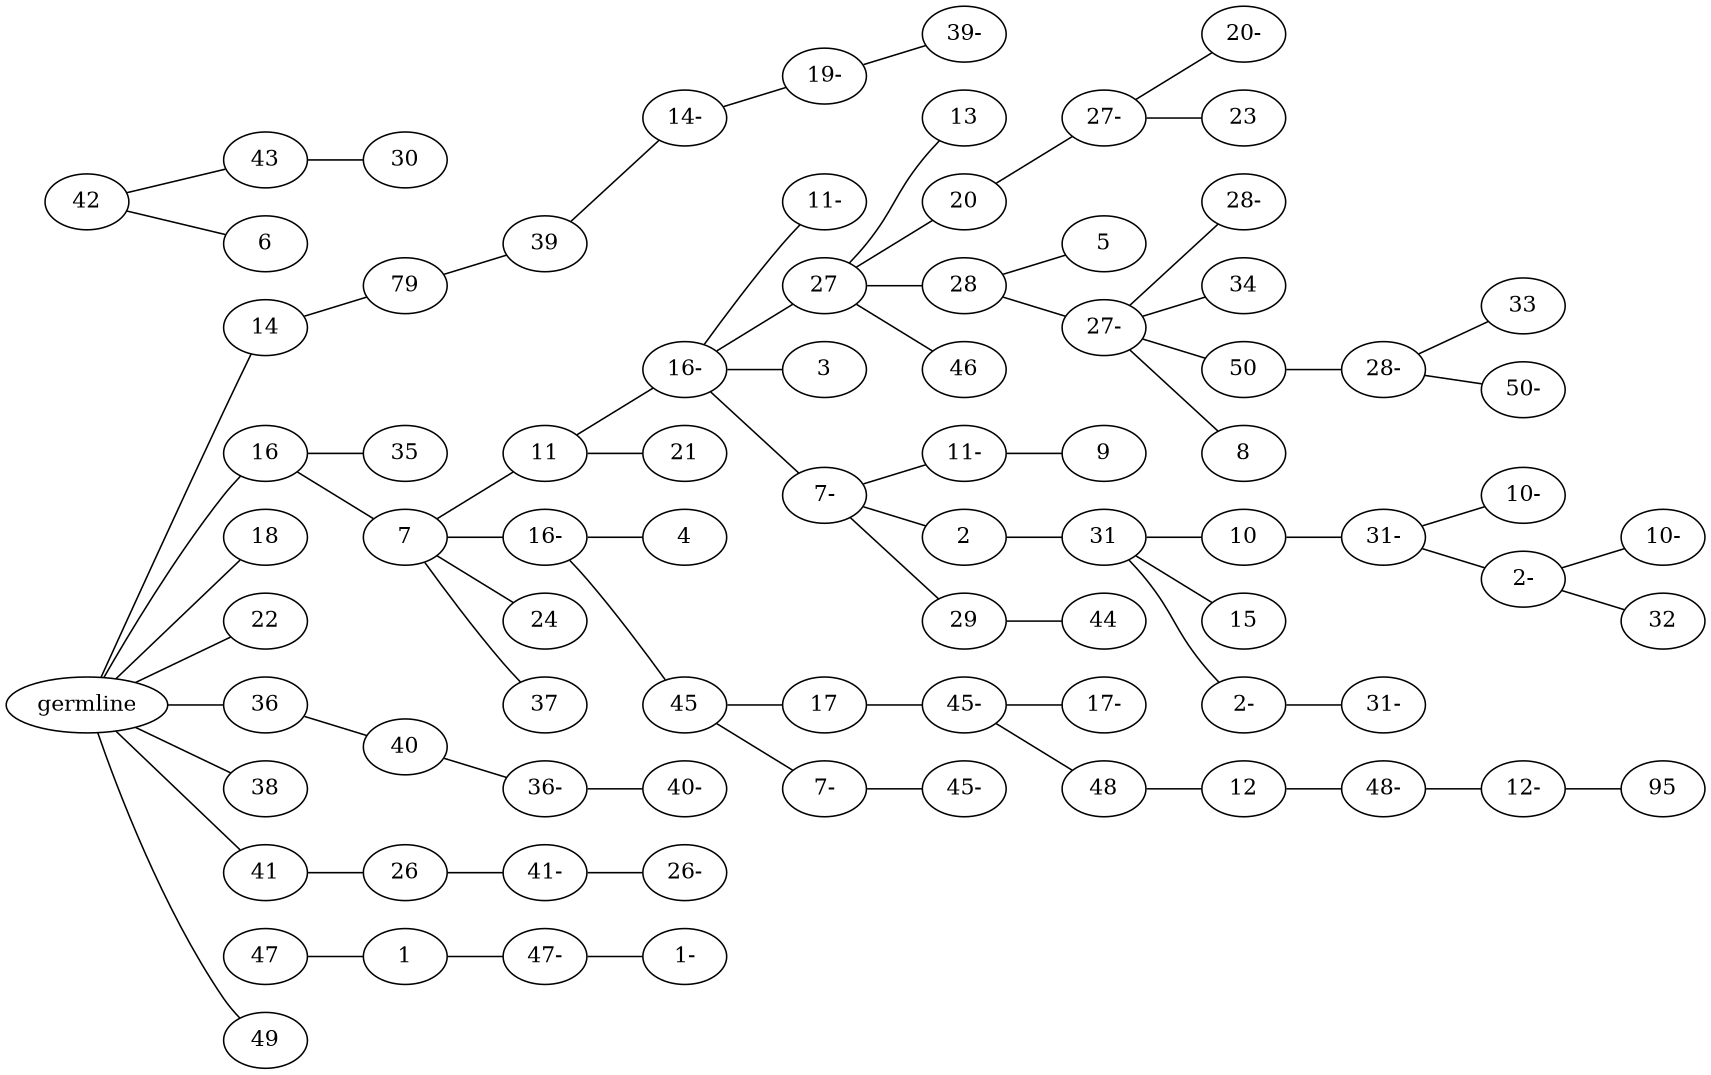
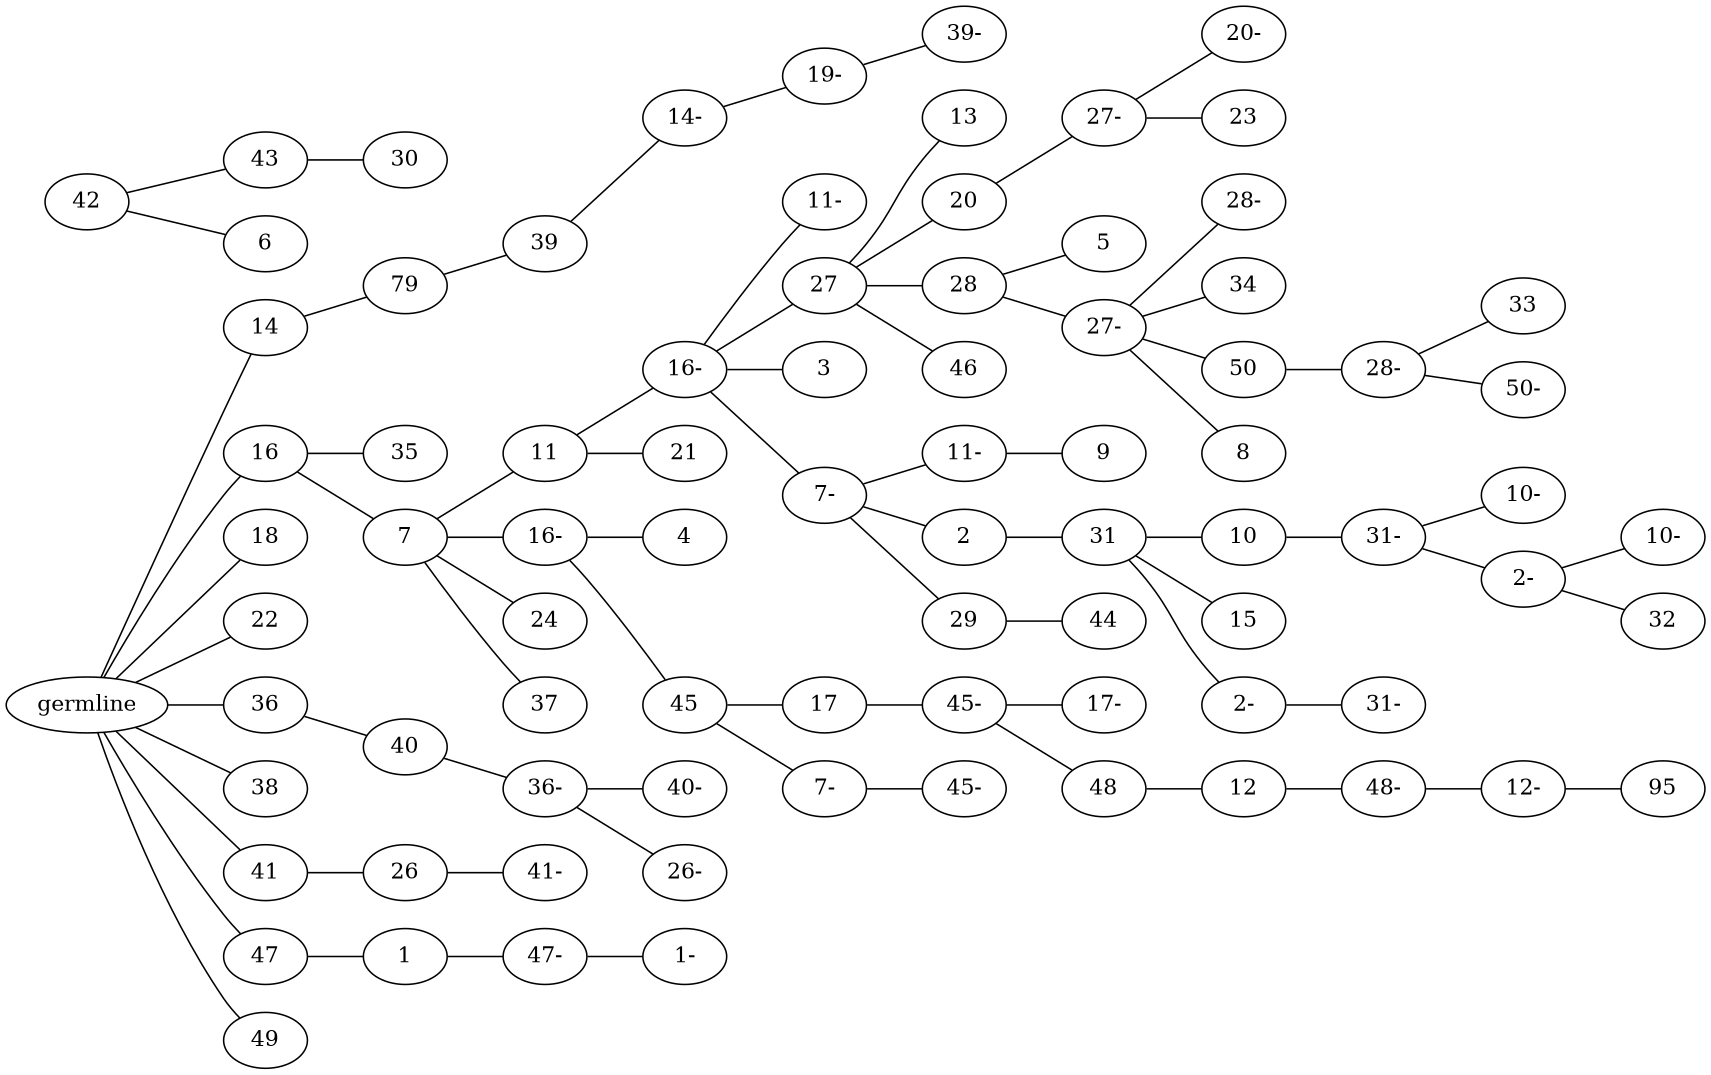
none -> (168, 836)
(615, 873) -> (615, 831)
